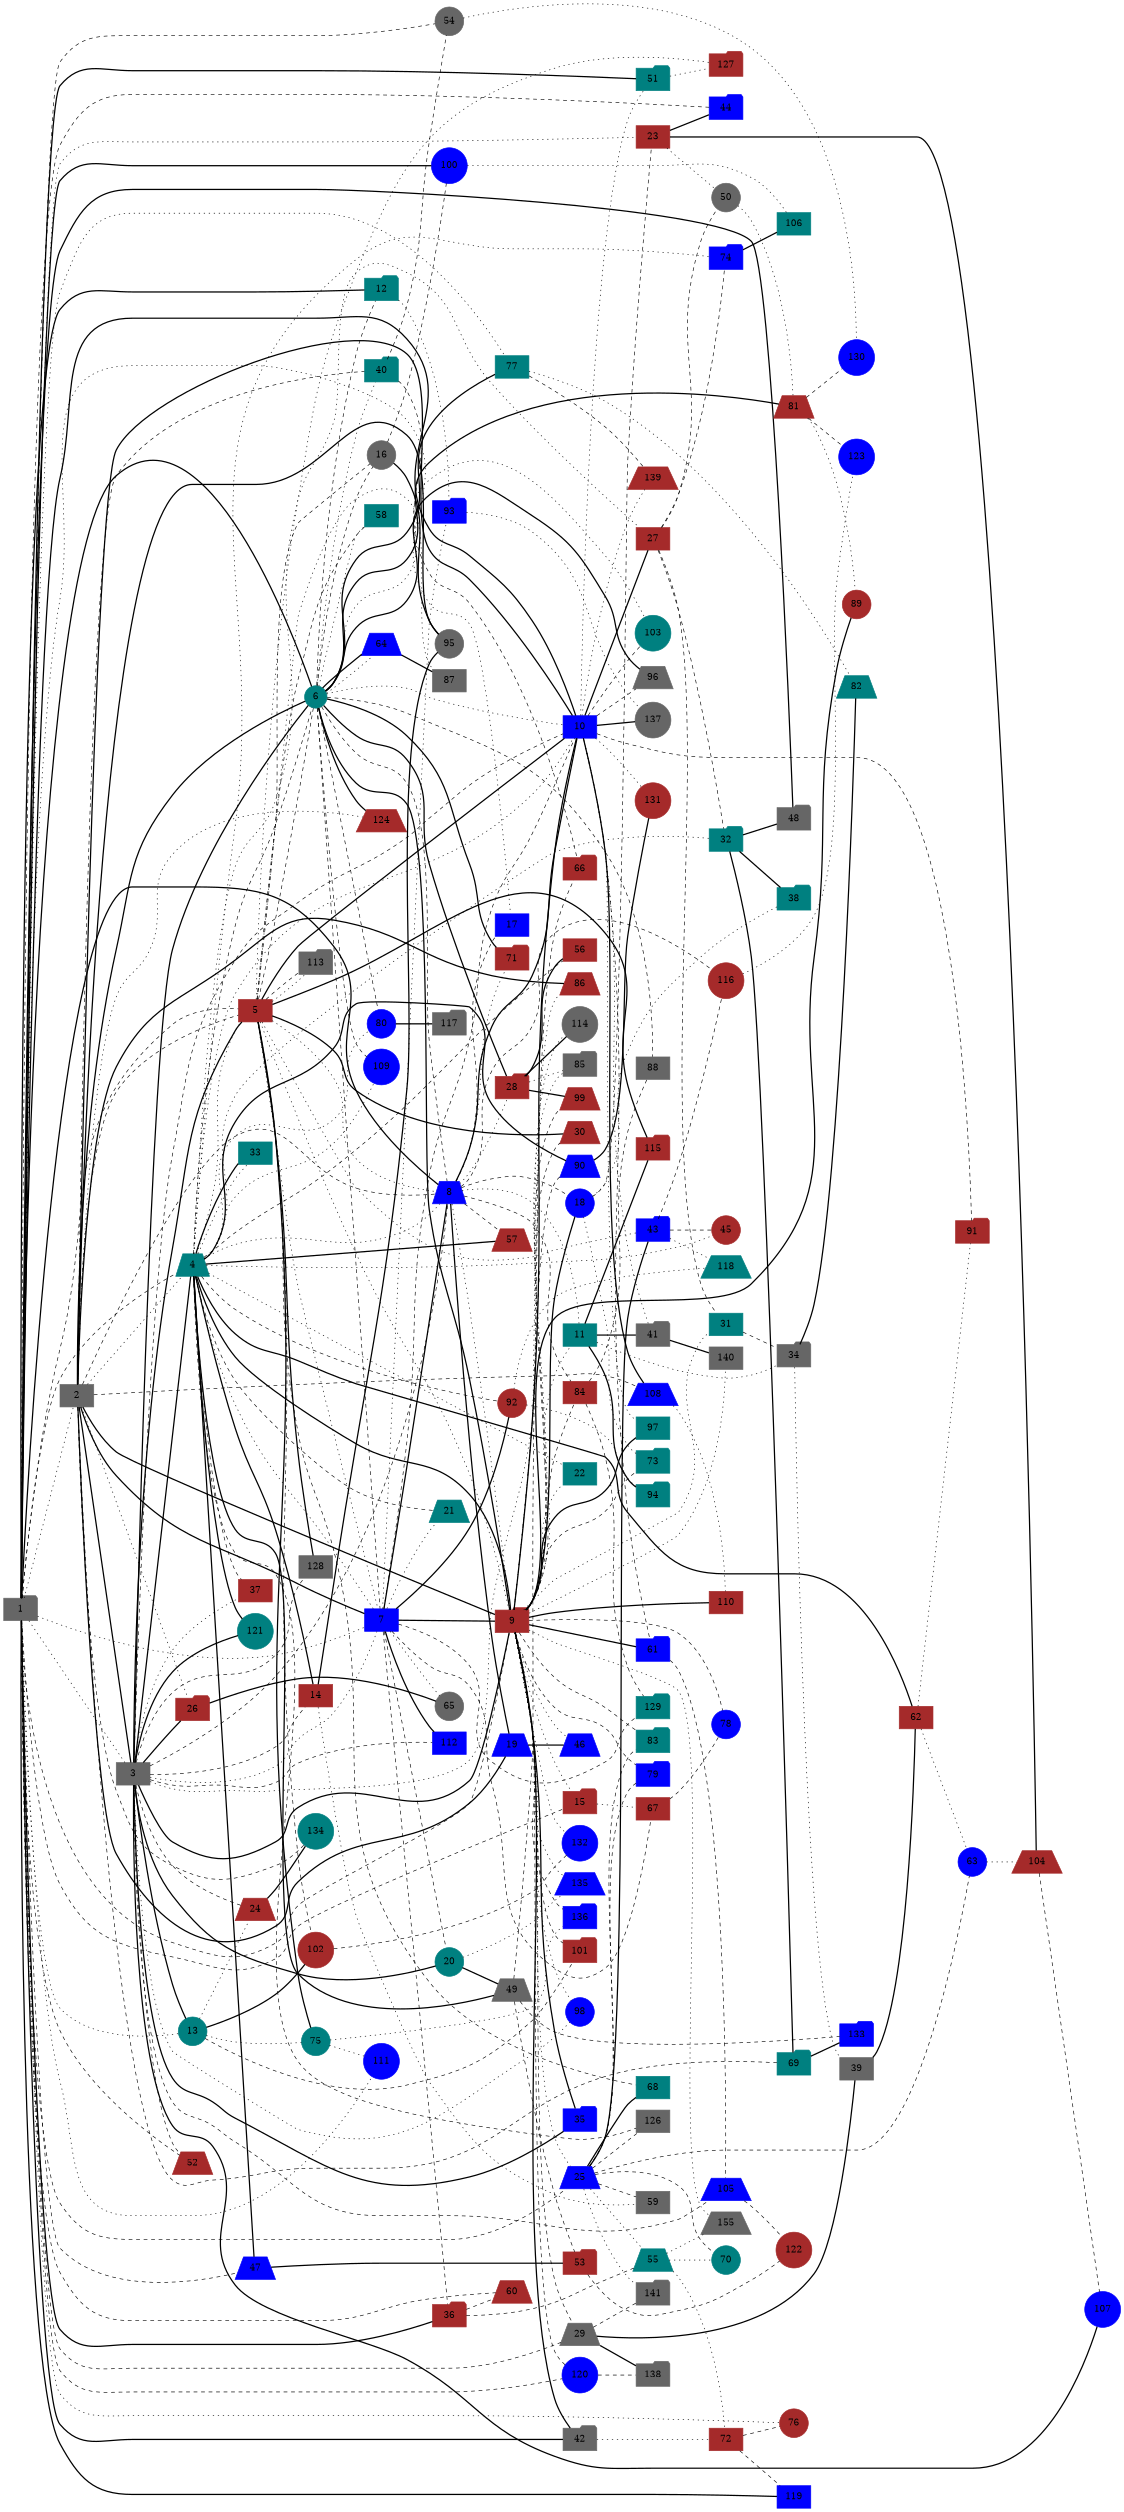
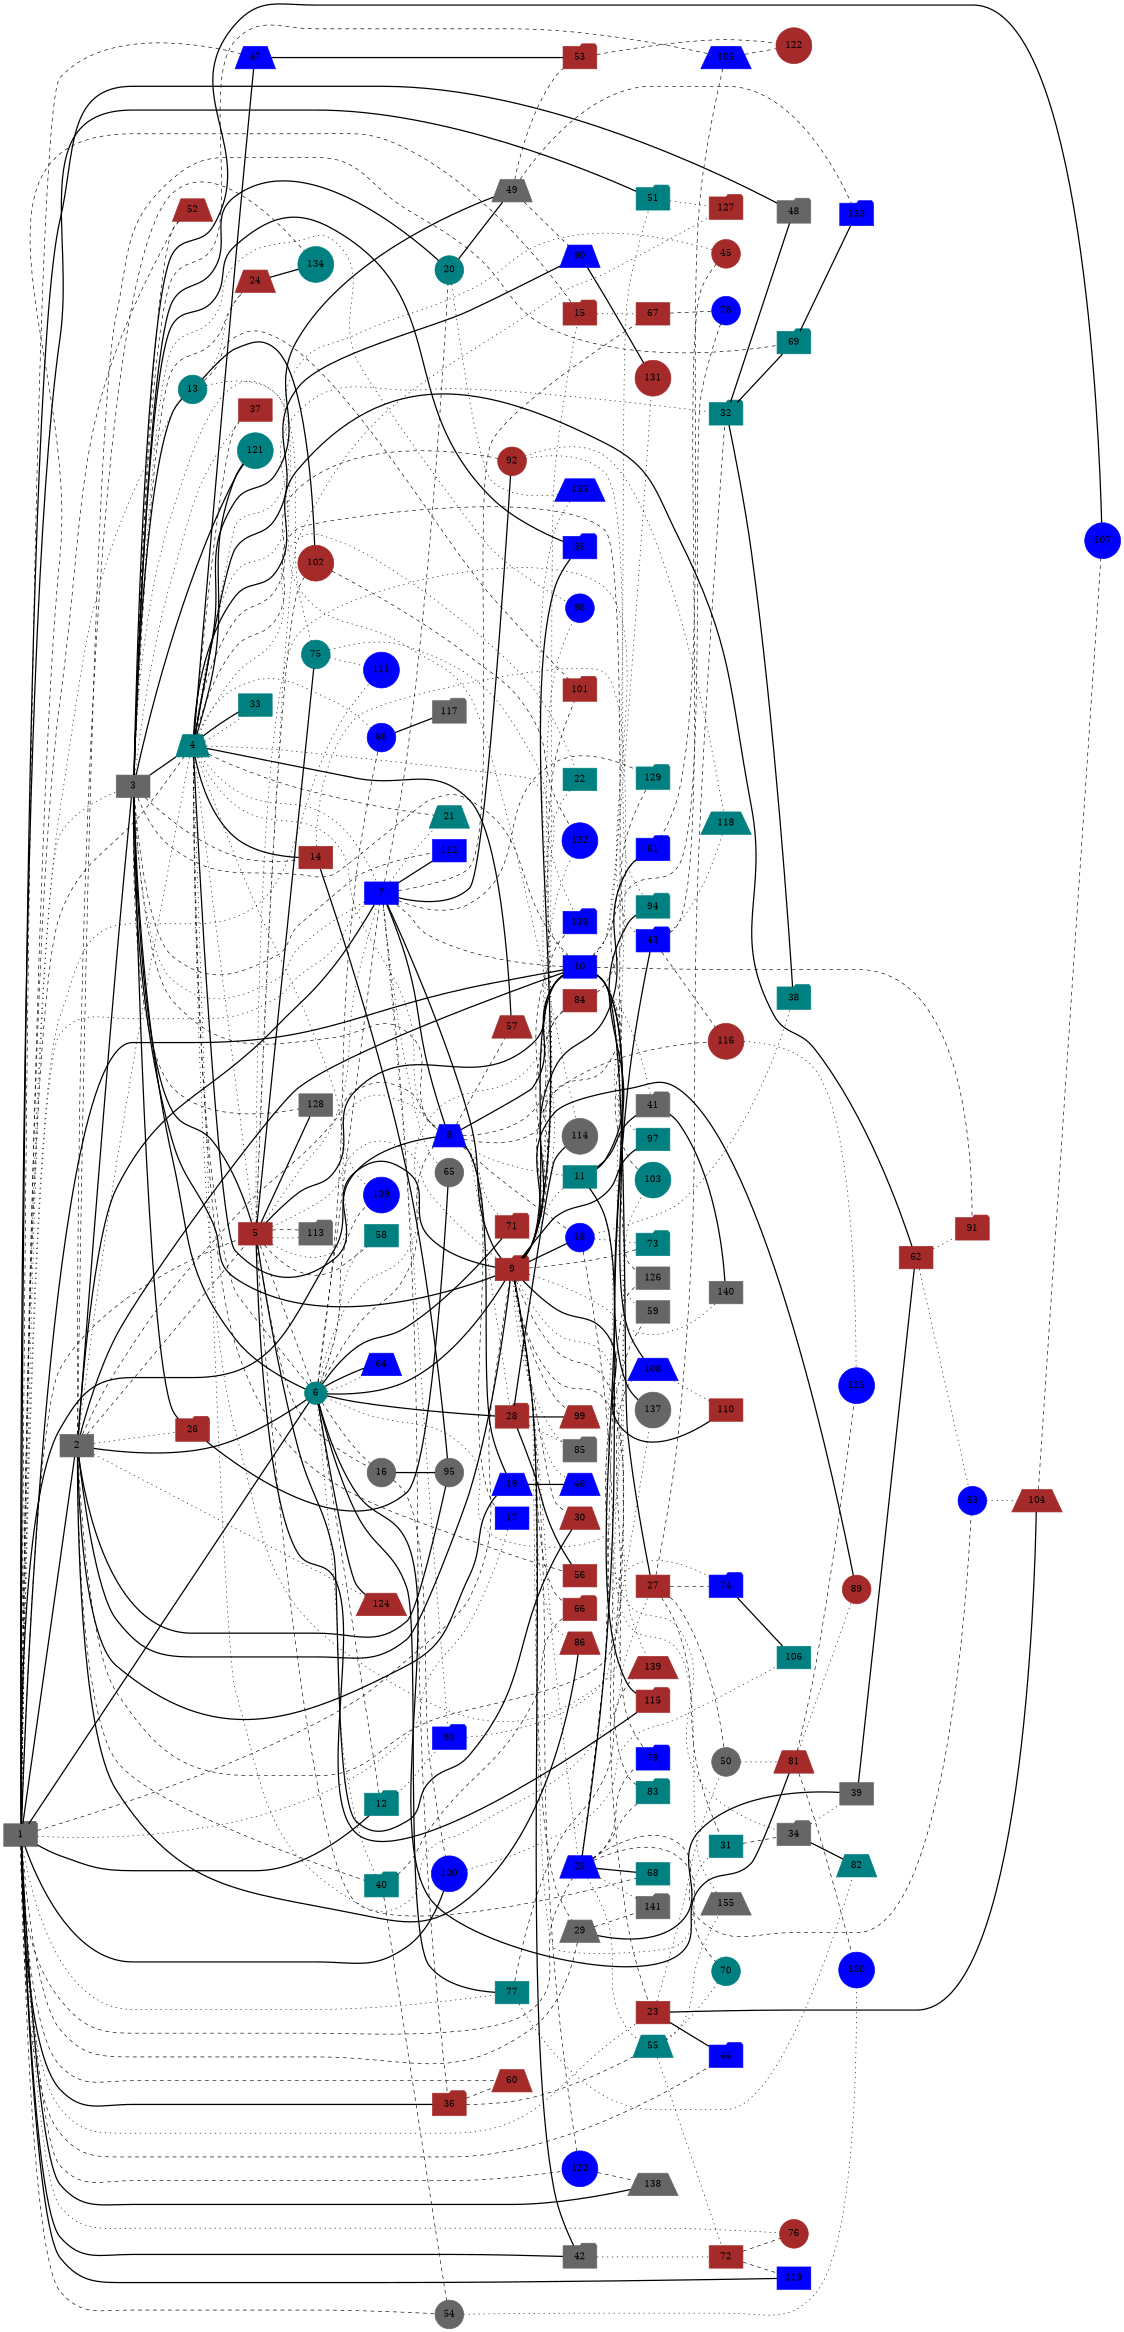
(653, 678) -> none
(449, 681) -> none
(653, 1068) -> none
(49, 1502) -> (49, 1640)
(618, 2356) -> (172, 2204)
(653, 2375) -> (653, 2184)
